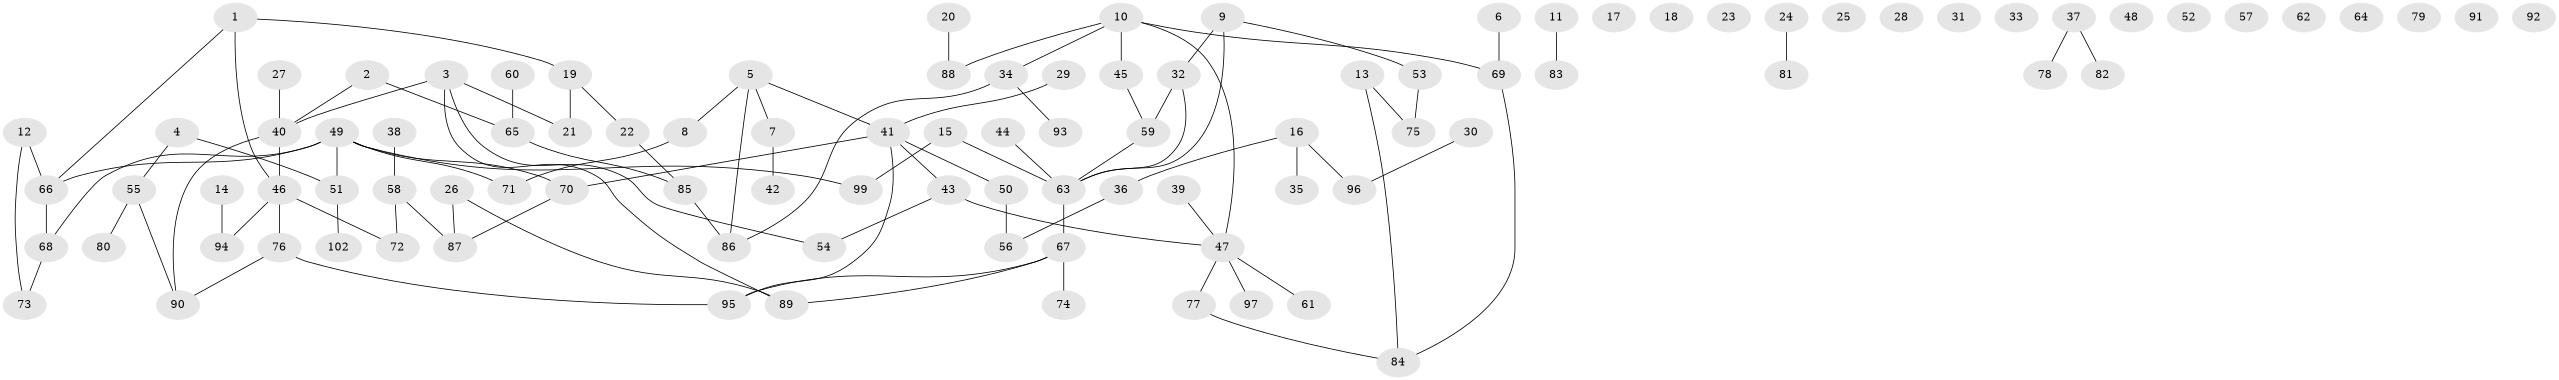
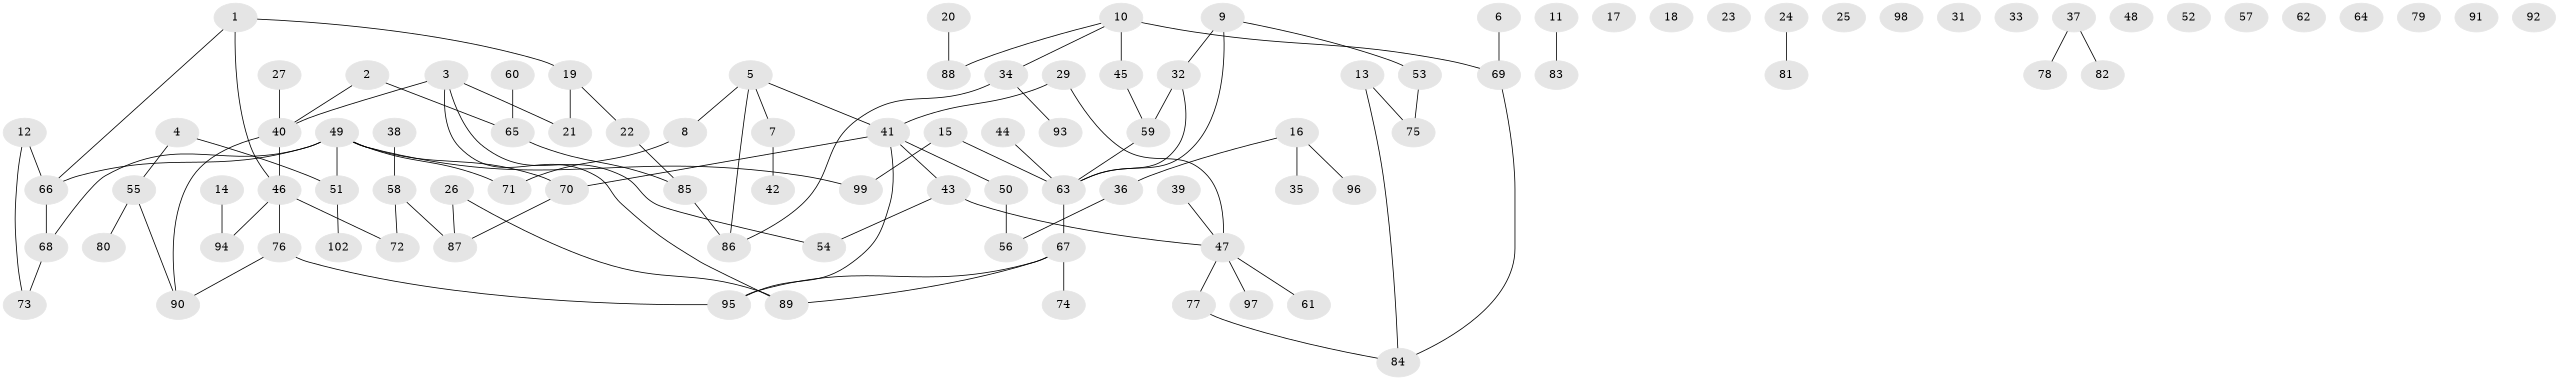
(1901, 18) -> (1901, 18)
(1228, 106) -> (1157, 158)
(1471, 133) -> none
